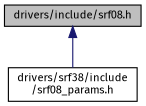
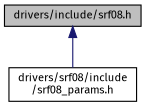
(73, 85) -> (73, 85)
